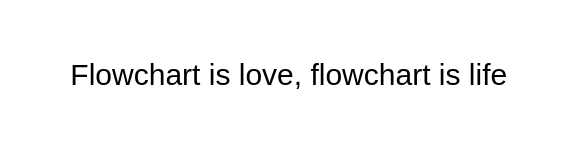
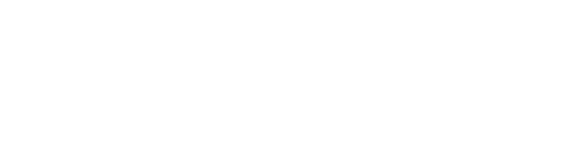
(289, 76) -> none
